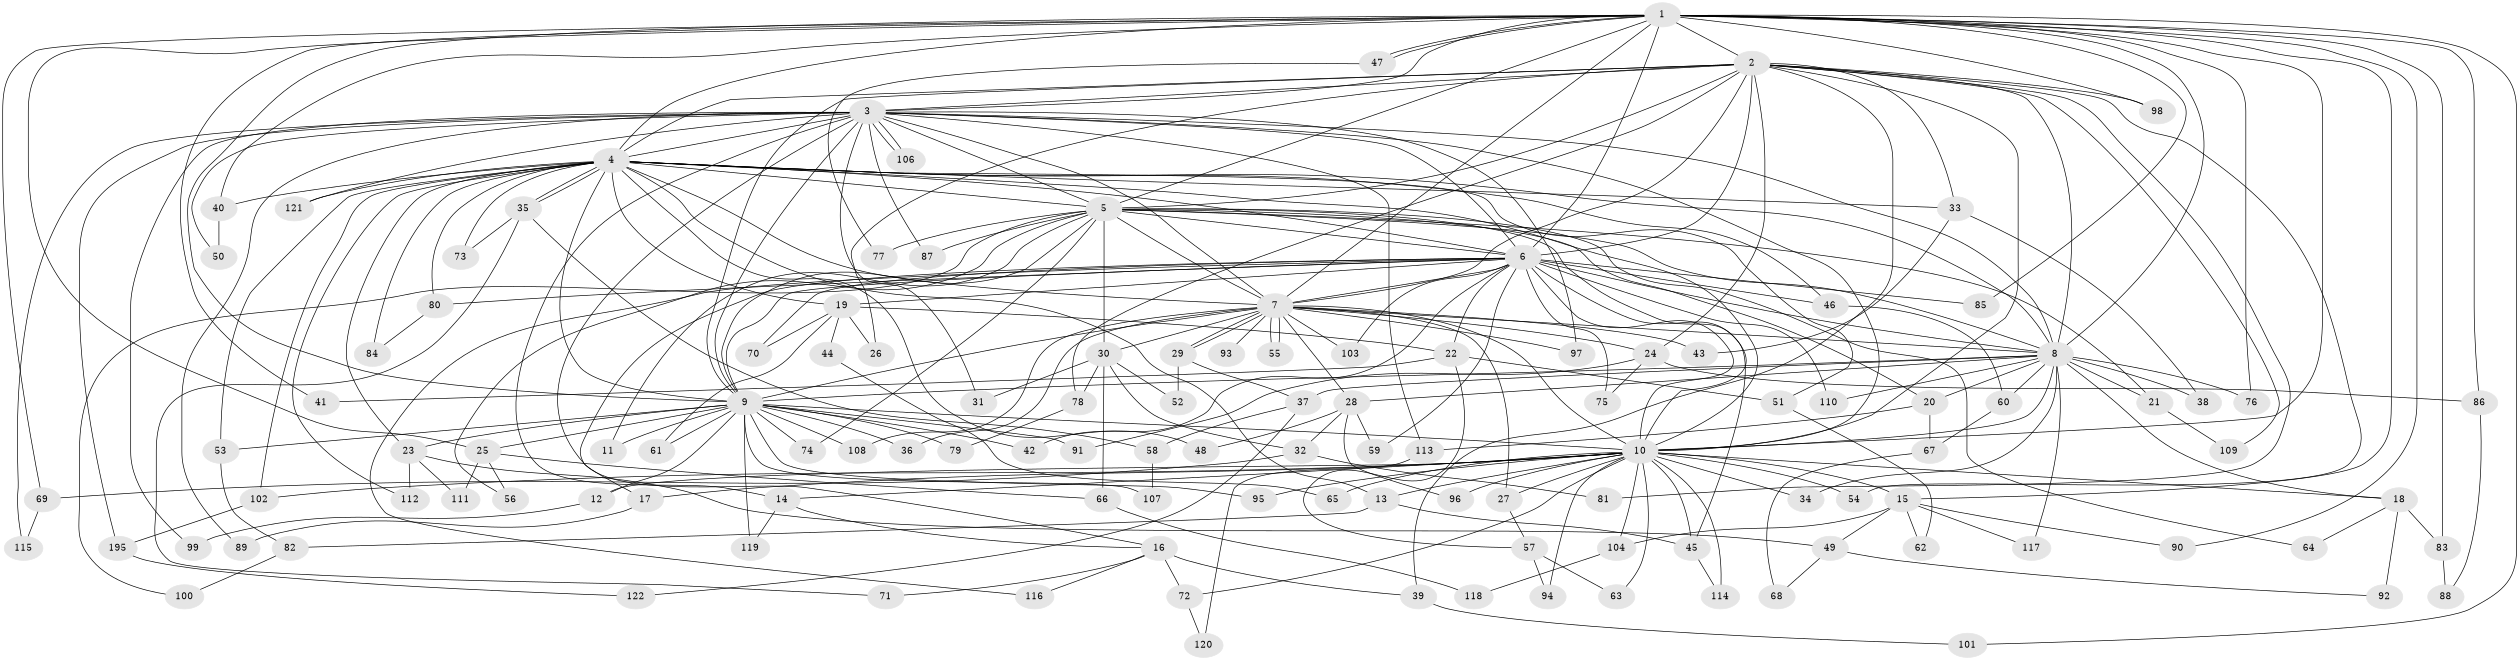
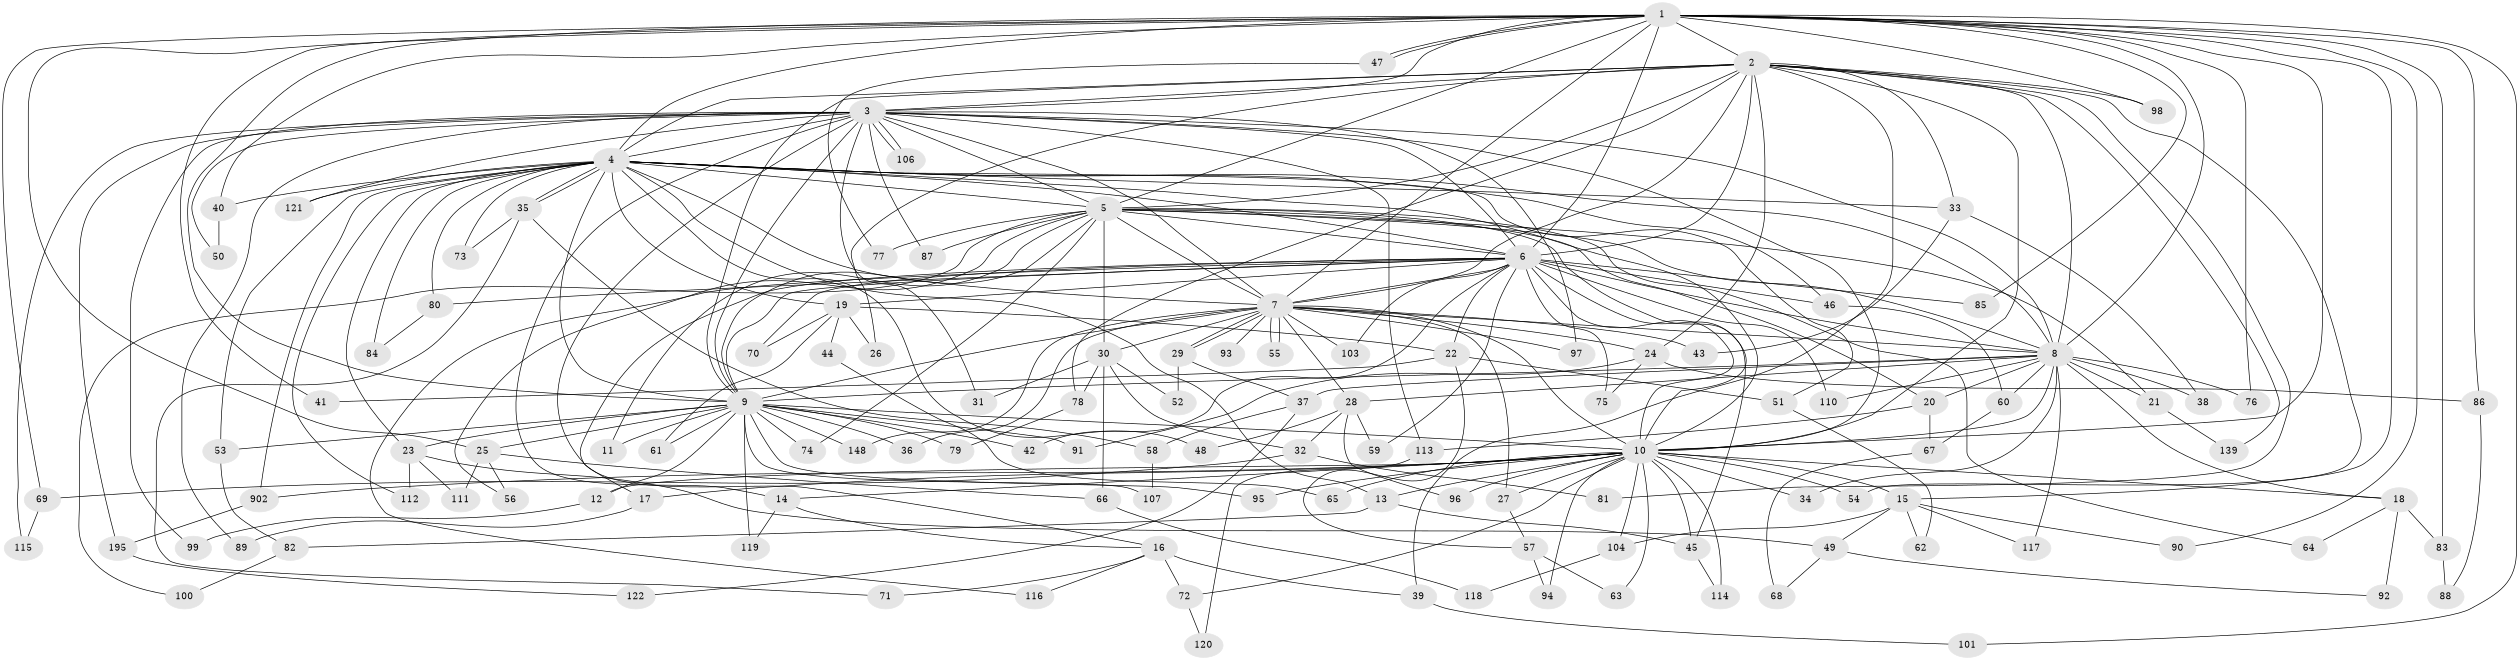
(858, 451) -> (858, 451)
(2229, 451) -> (2229, 451)
(259, 500) -> (259, 500)
